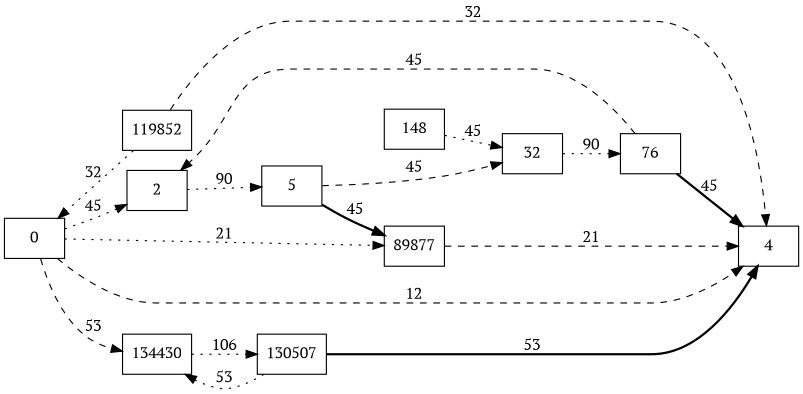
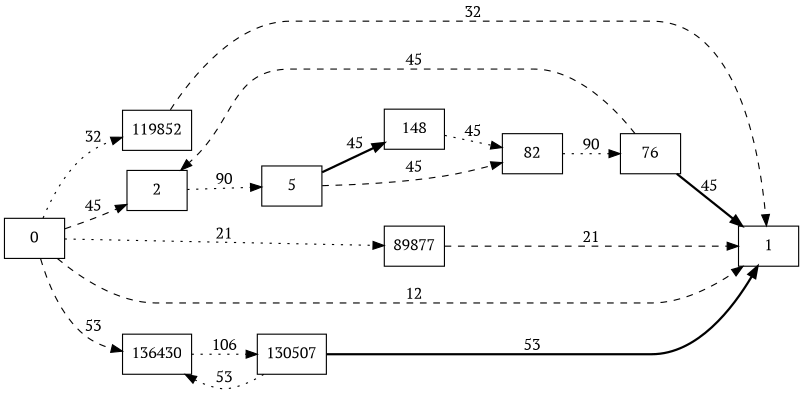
(532, 154) -> (532, 154)
(100, 181) -> (69, 172)
(91, 219) -> (91, 219)
(347, 219) -> (348, 160)
(769, 246) -> (769, 246)
(157, 354) -> (157, 354)
